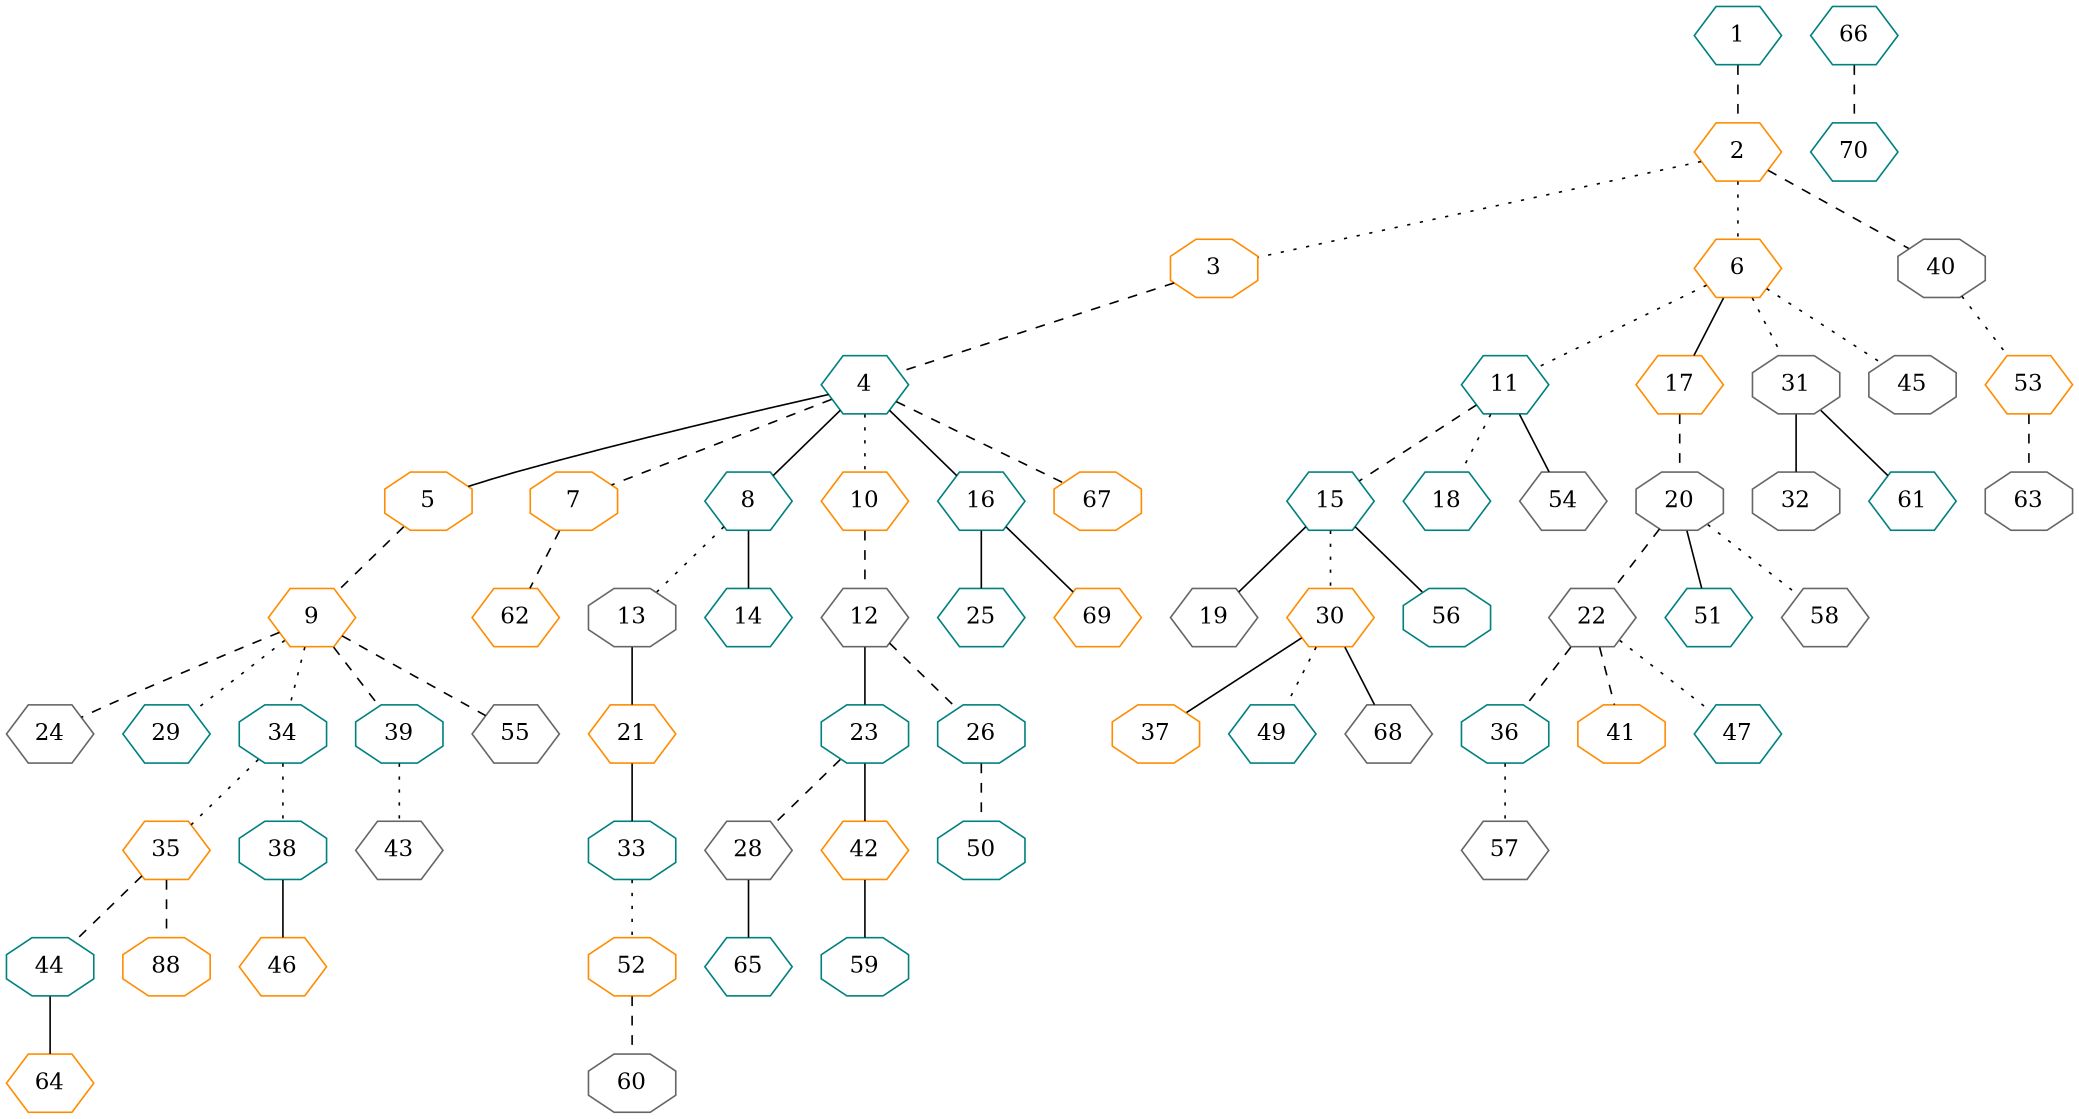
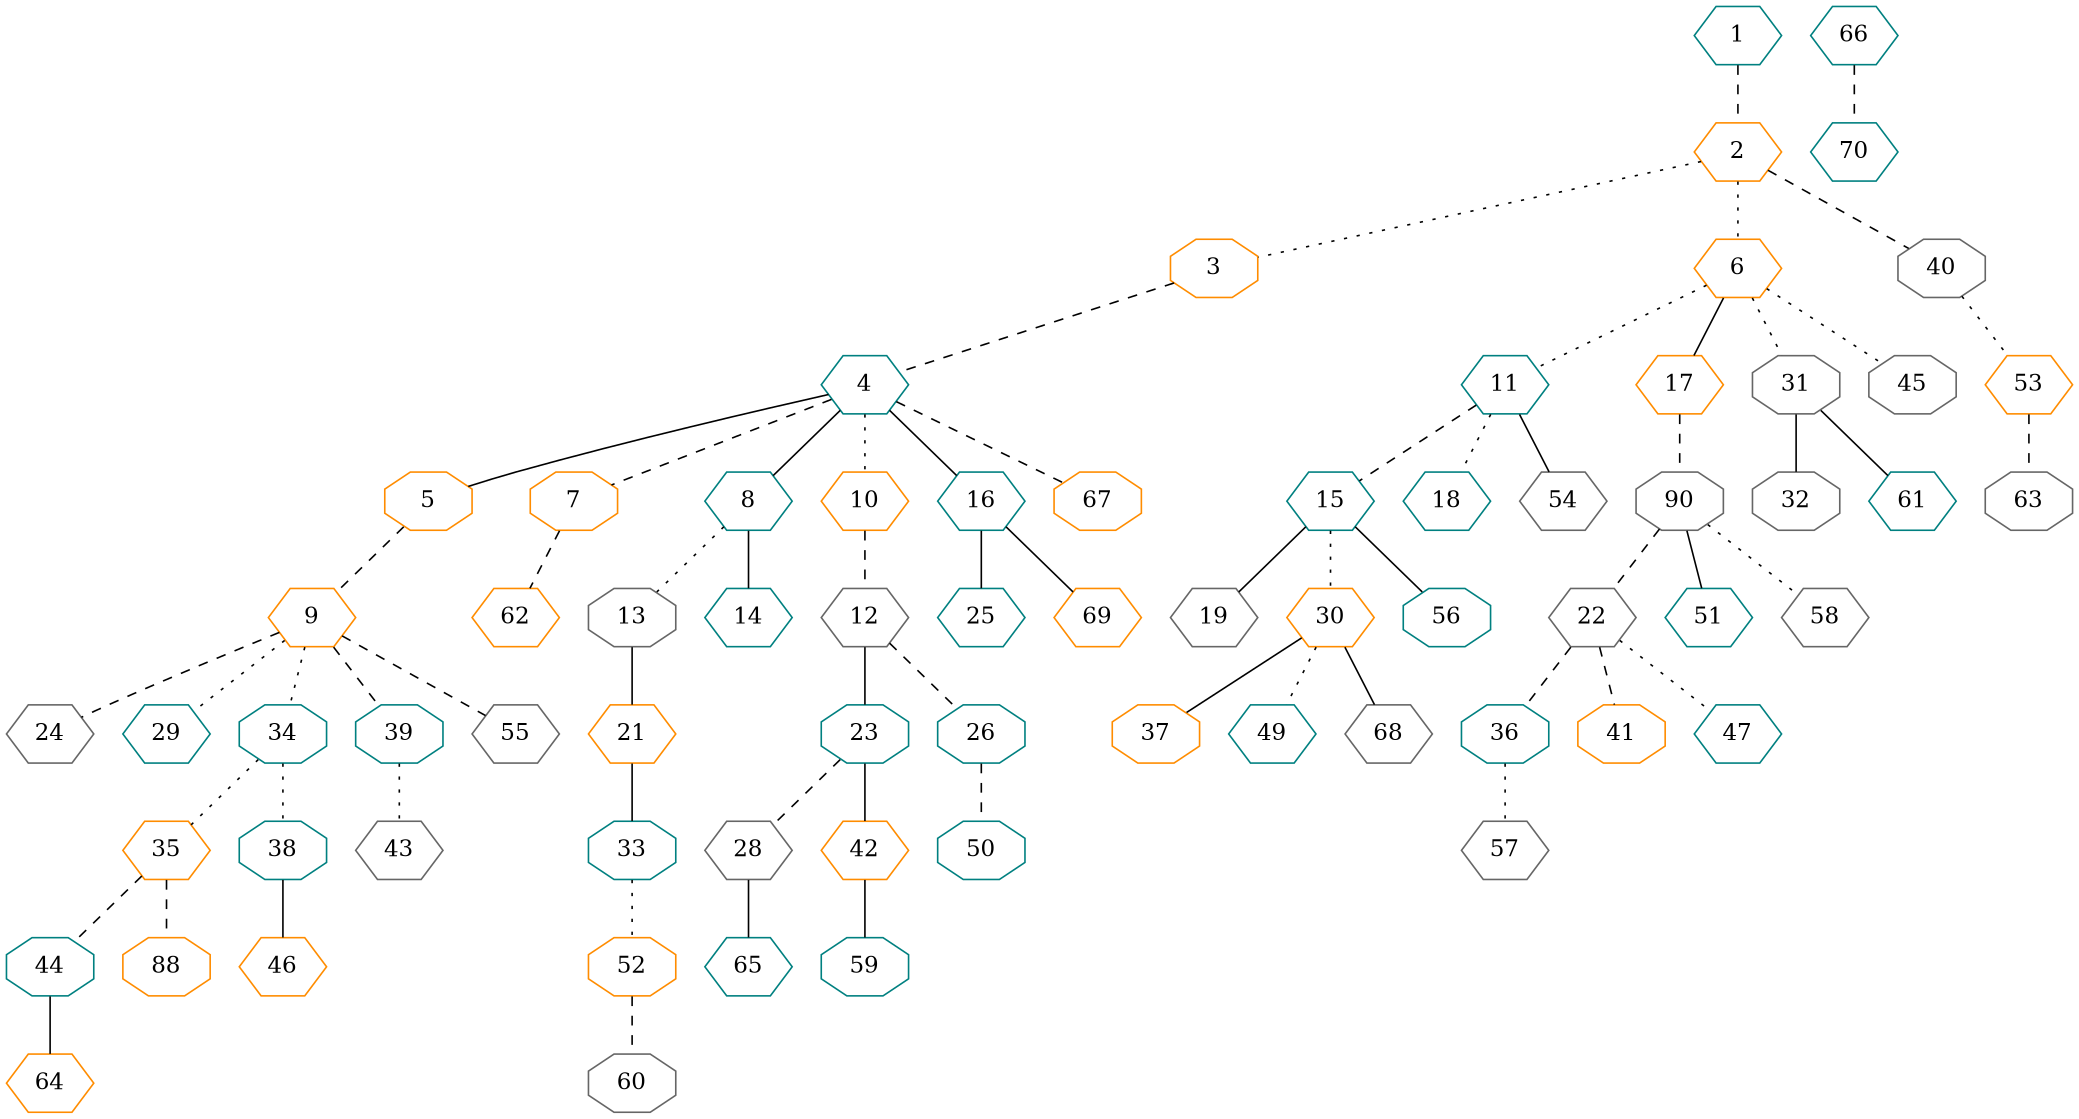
(1680, 501) -> (1680, 501)
